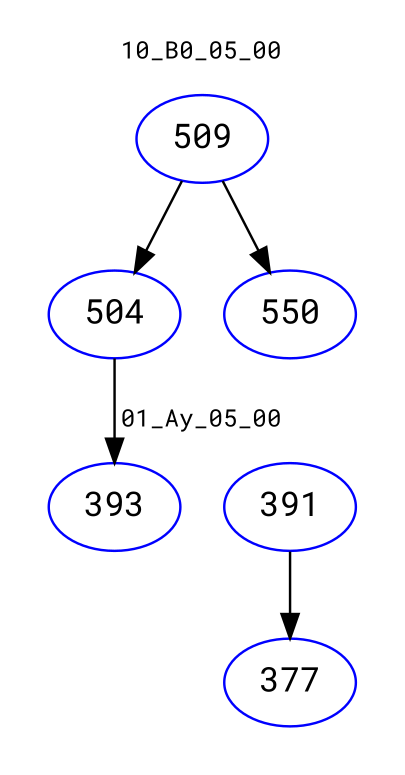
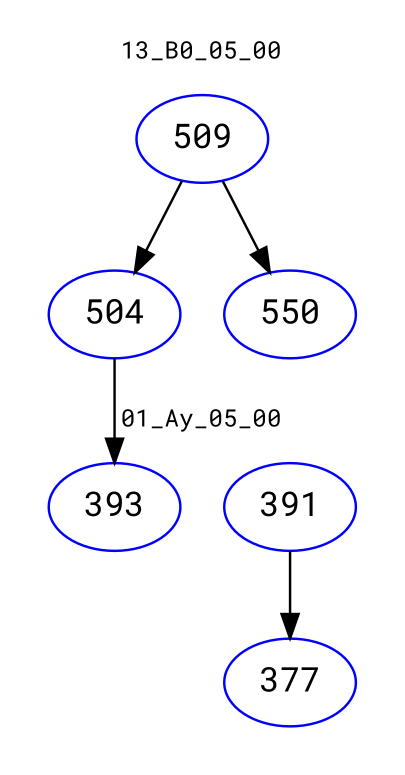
(202, 52) -> (202, 52)
